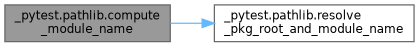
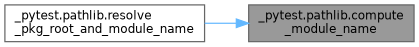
(186, 23) -> (220, 23)
